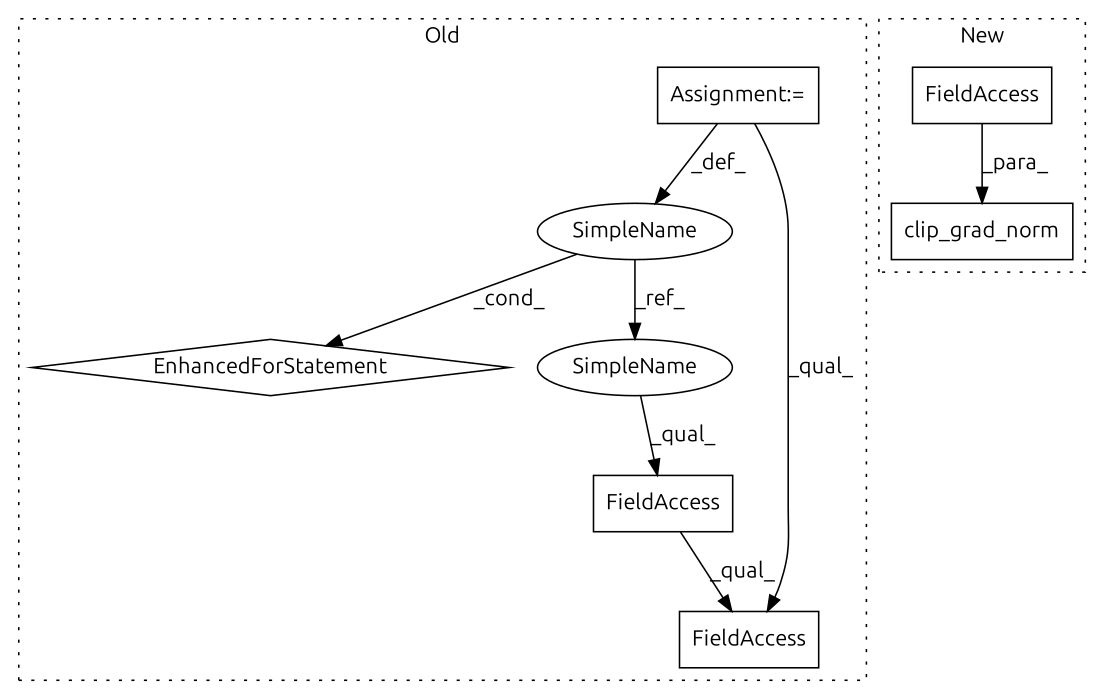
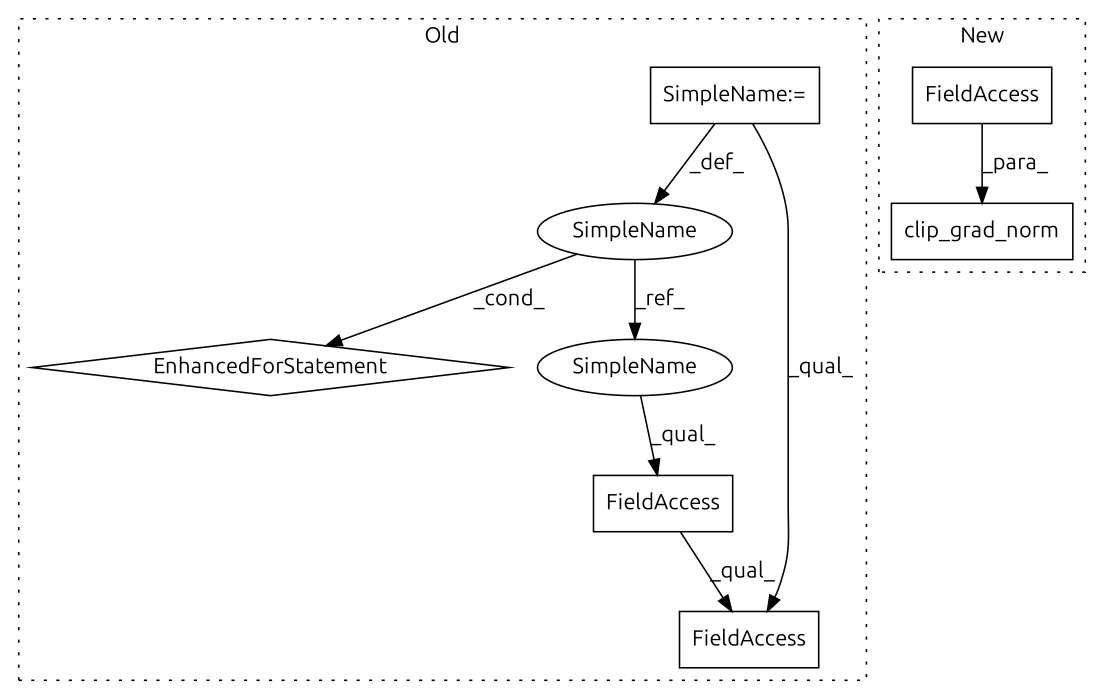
(738, 95) -> (735, 95)
